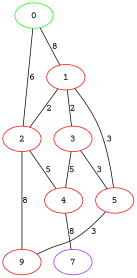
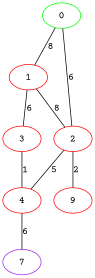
(49, 108) -> (57, 108)
(73, 108) -> (29, 108)
(72, 170) -> (25, 170)
(25, 200) -> (76, 170)
(115, 200) -> none
(72, 231) -> (25, 231)
